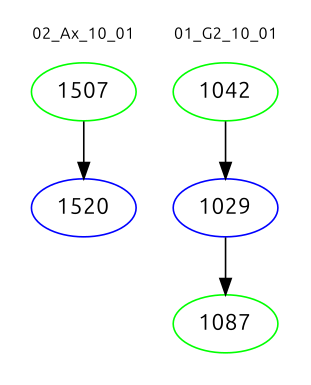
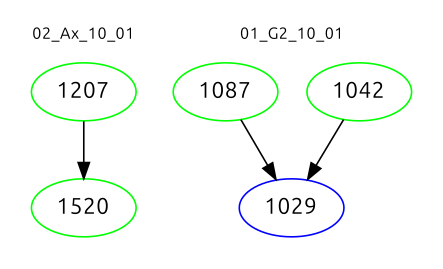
(84, 92) -> (84, 92)
(84, 208) -> (84, 208)
(226, 258) -> (254, 143)
